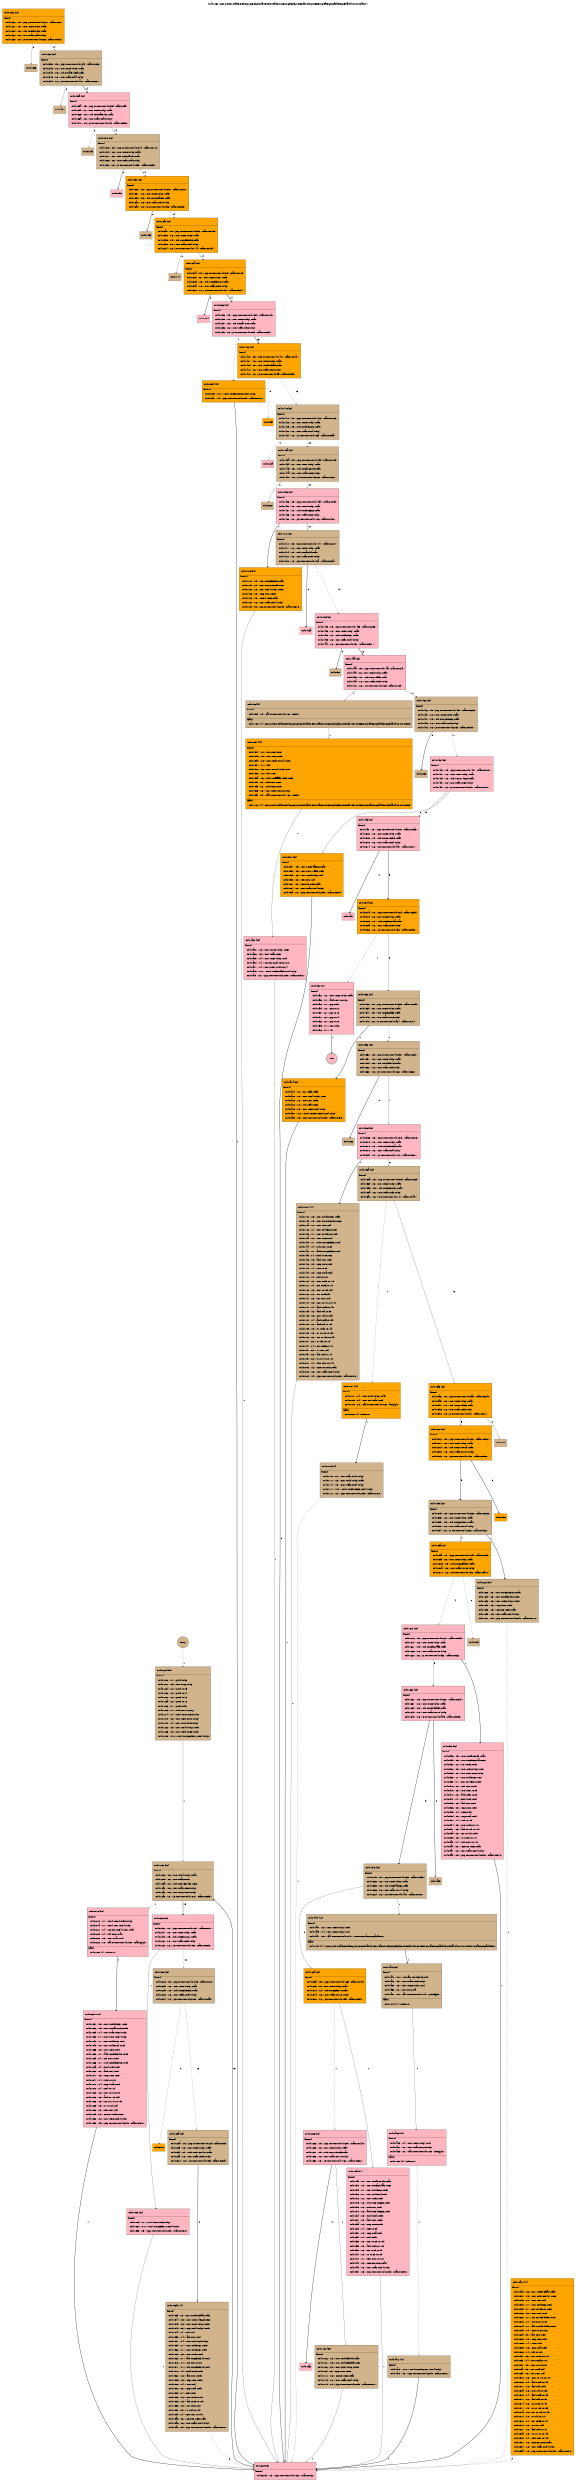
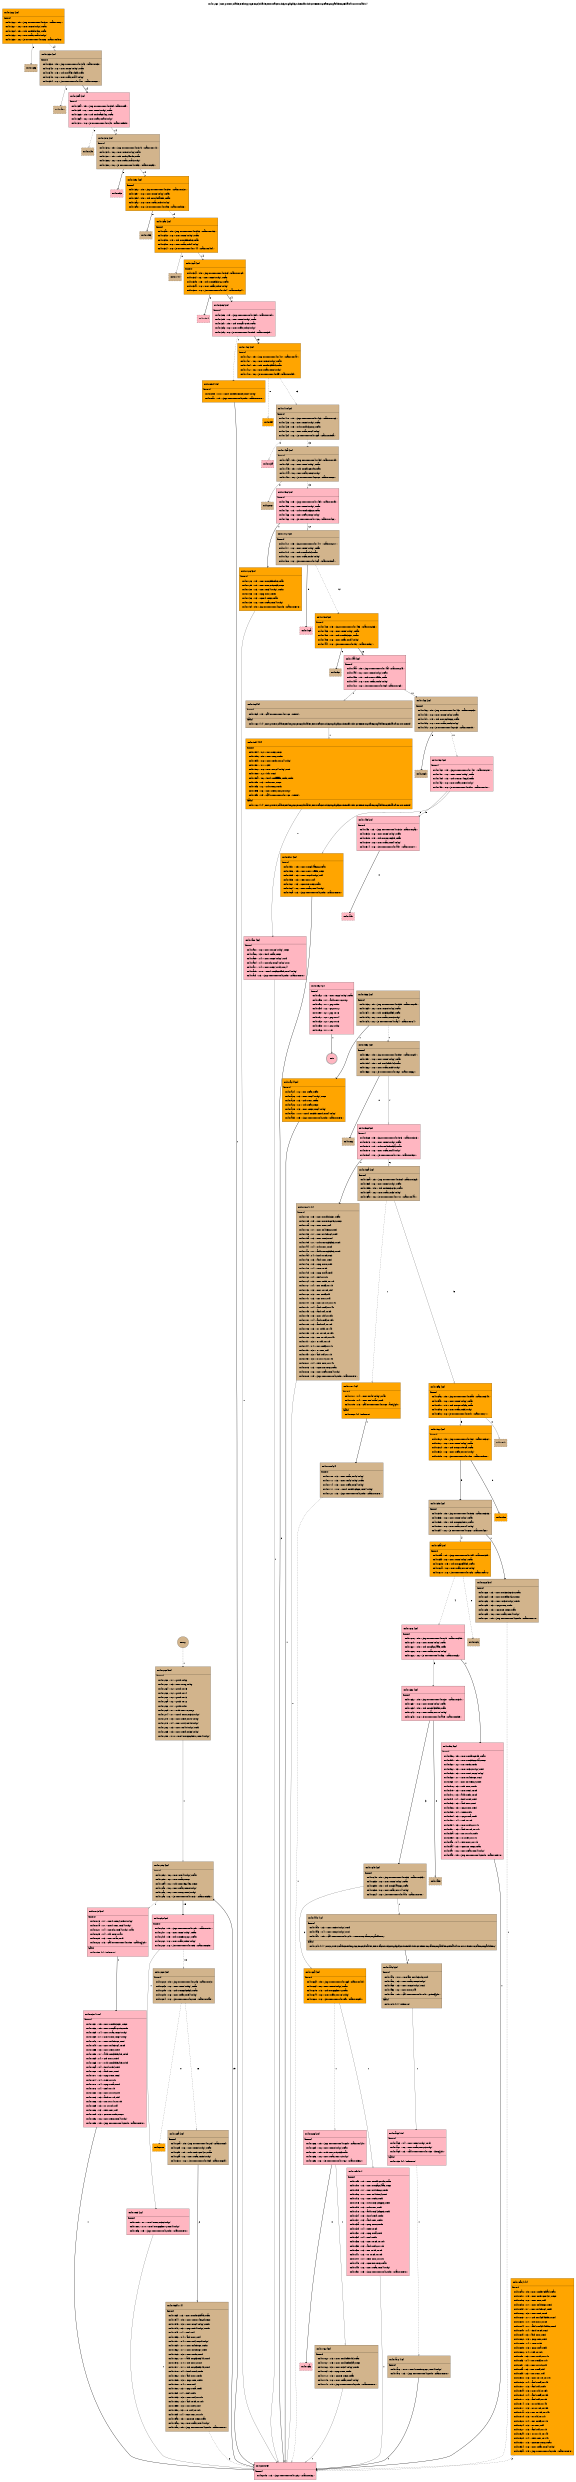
(347, 631) -> (347, 631)
(388, 916) -> none
